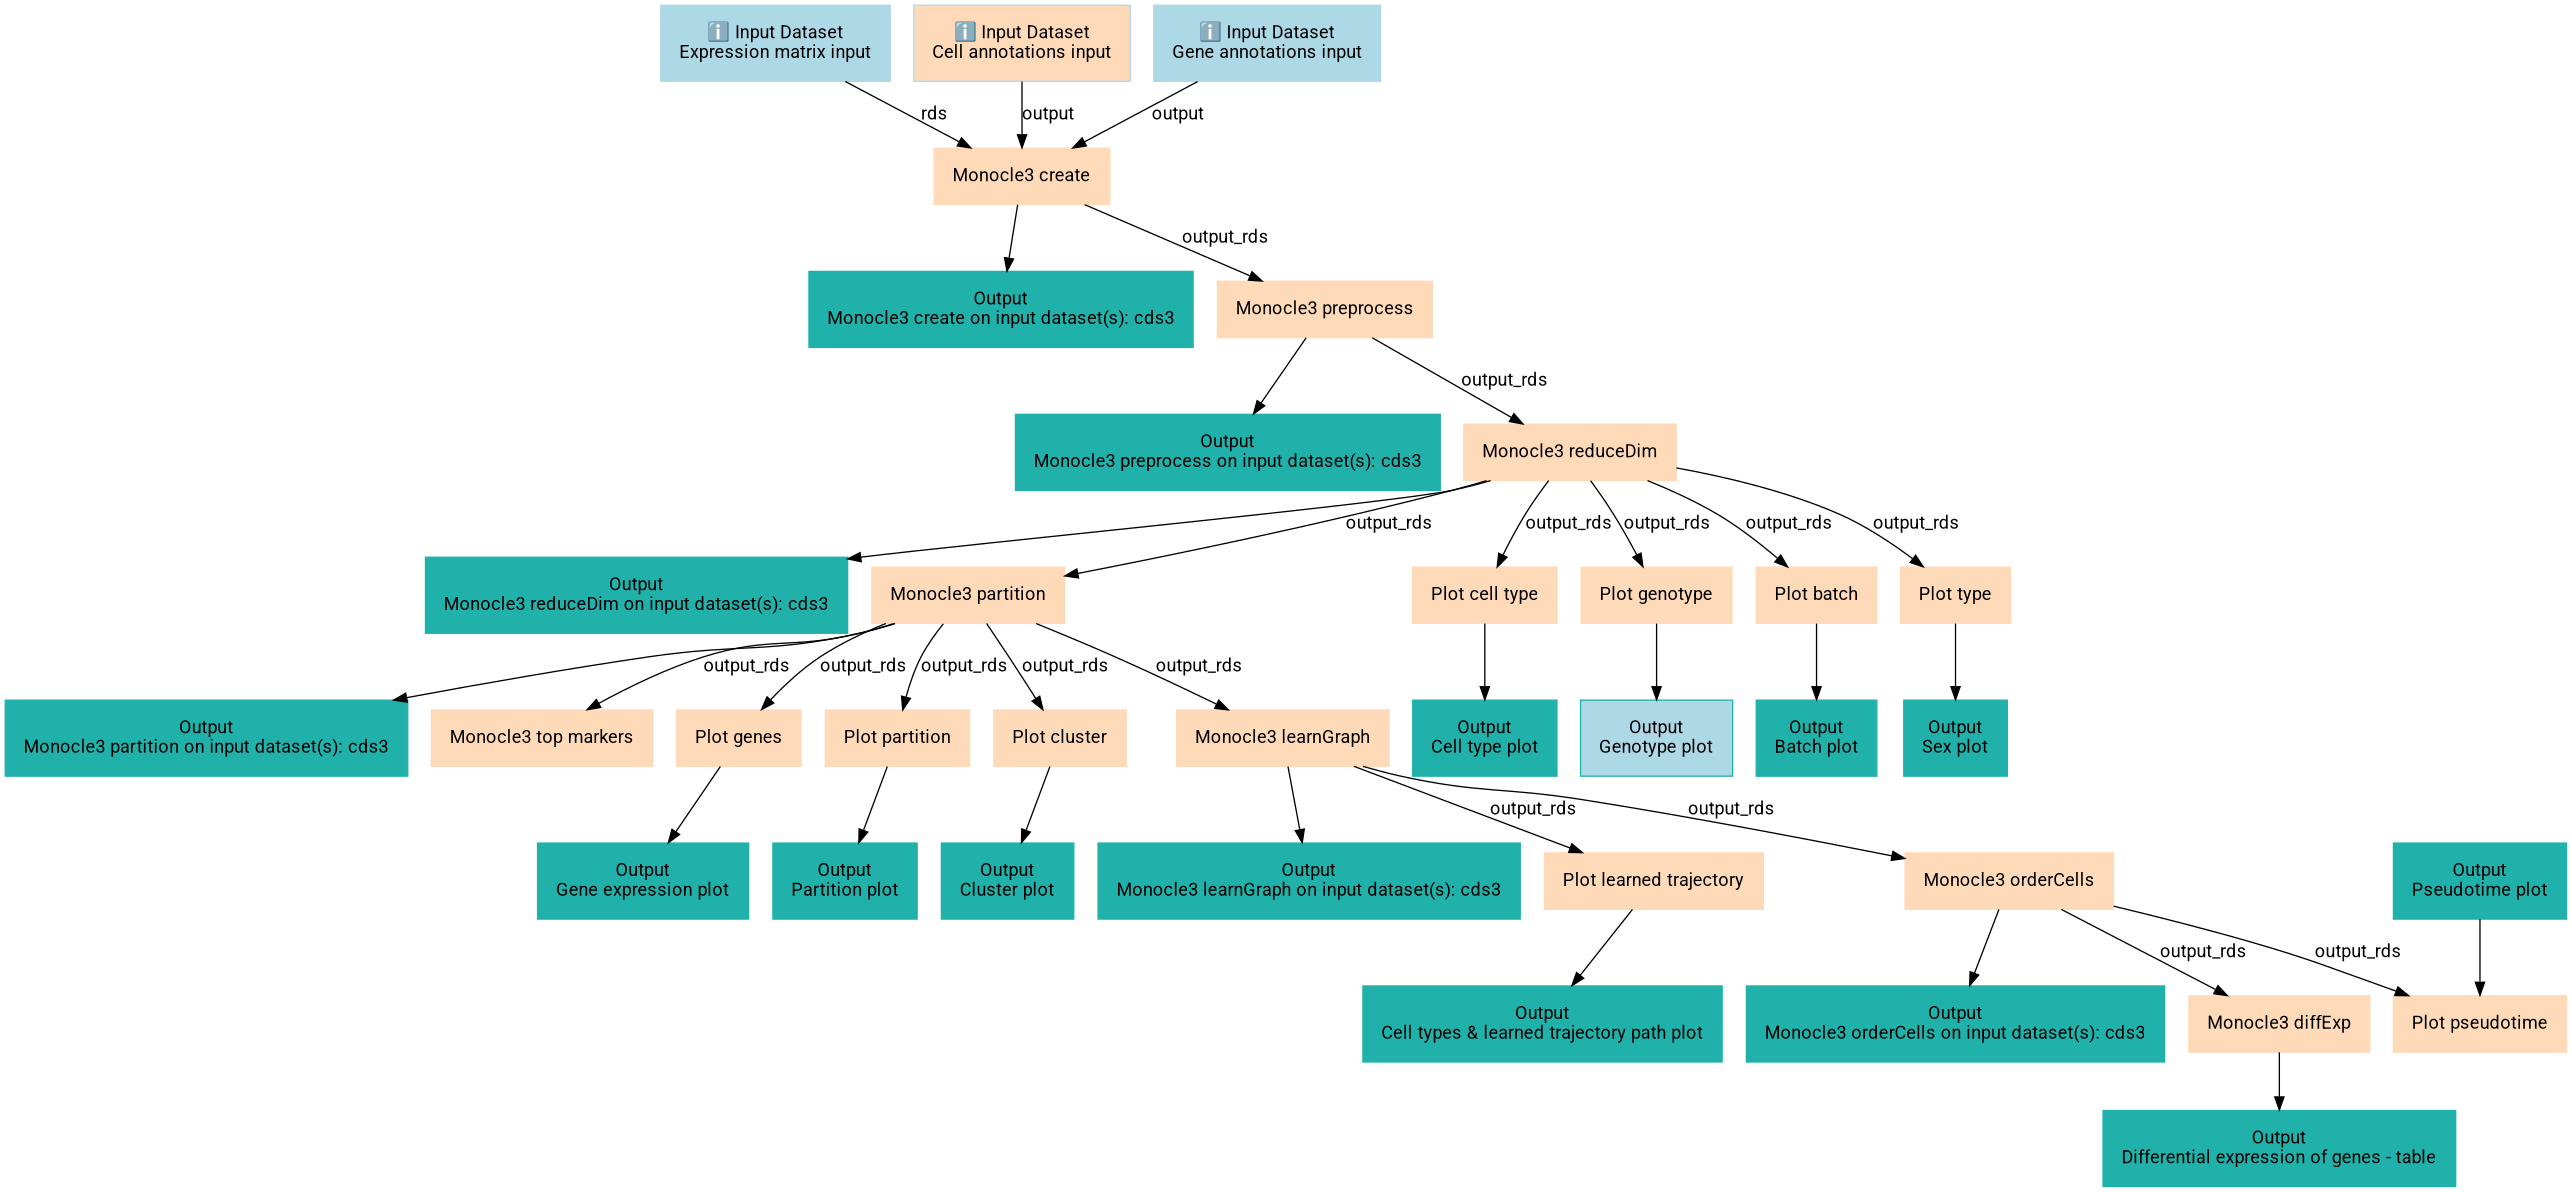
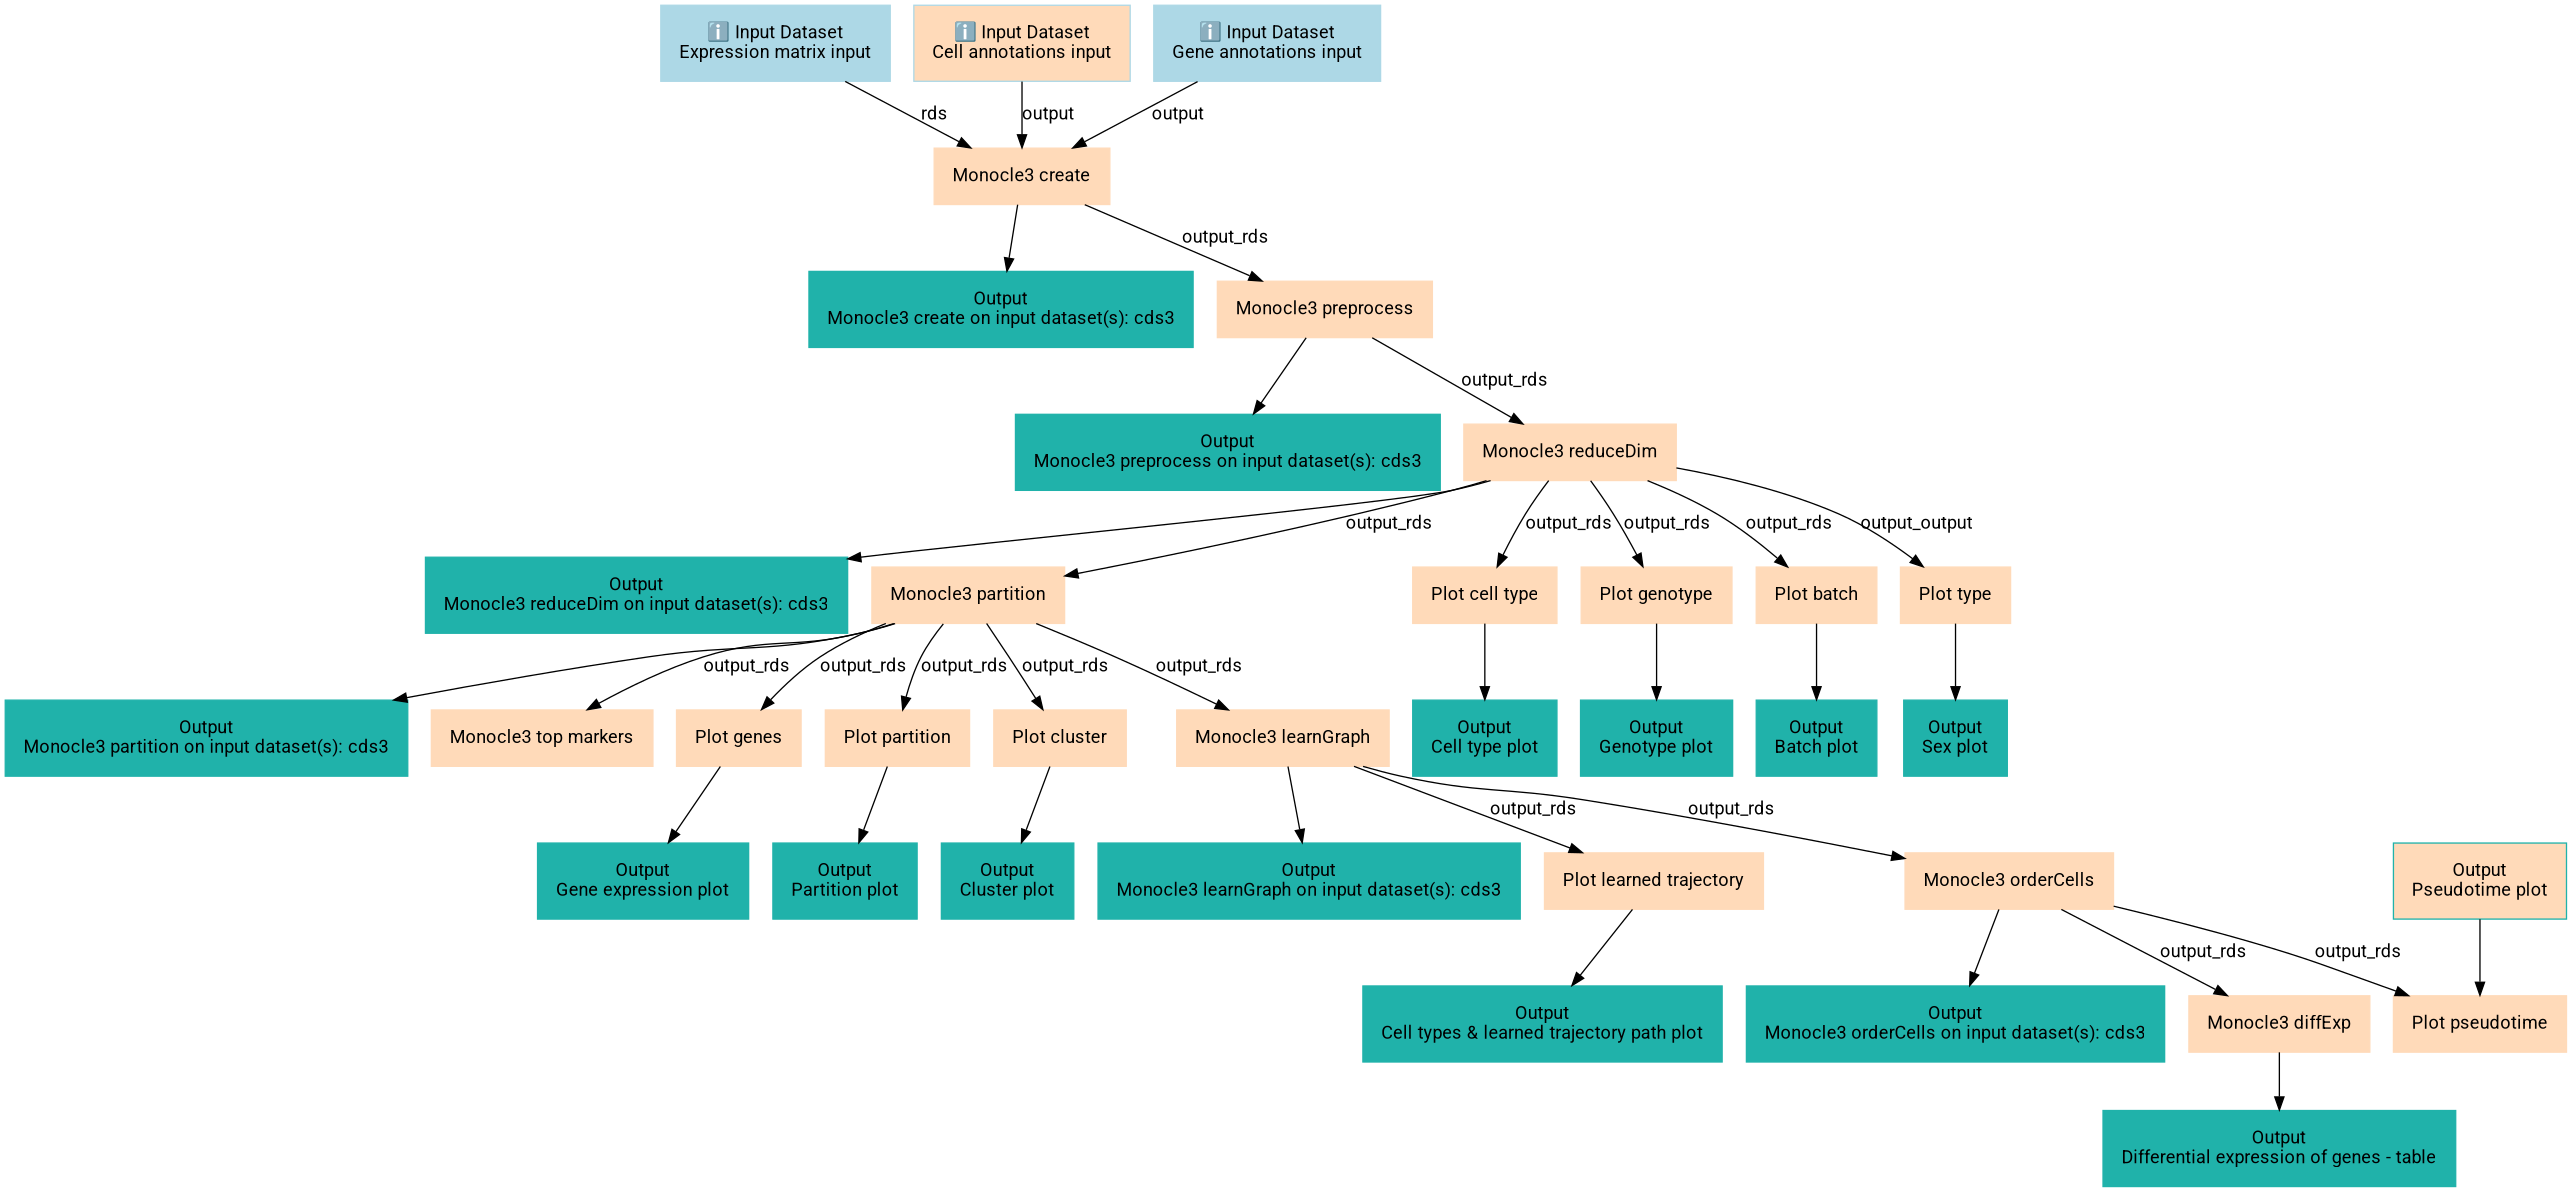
(1917, 524) -> (1917, 524)
(1657, 738) -> (1657, 738)
(2480, 881) -> (2480, 881)
